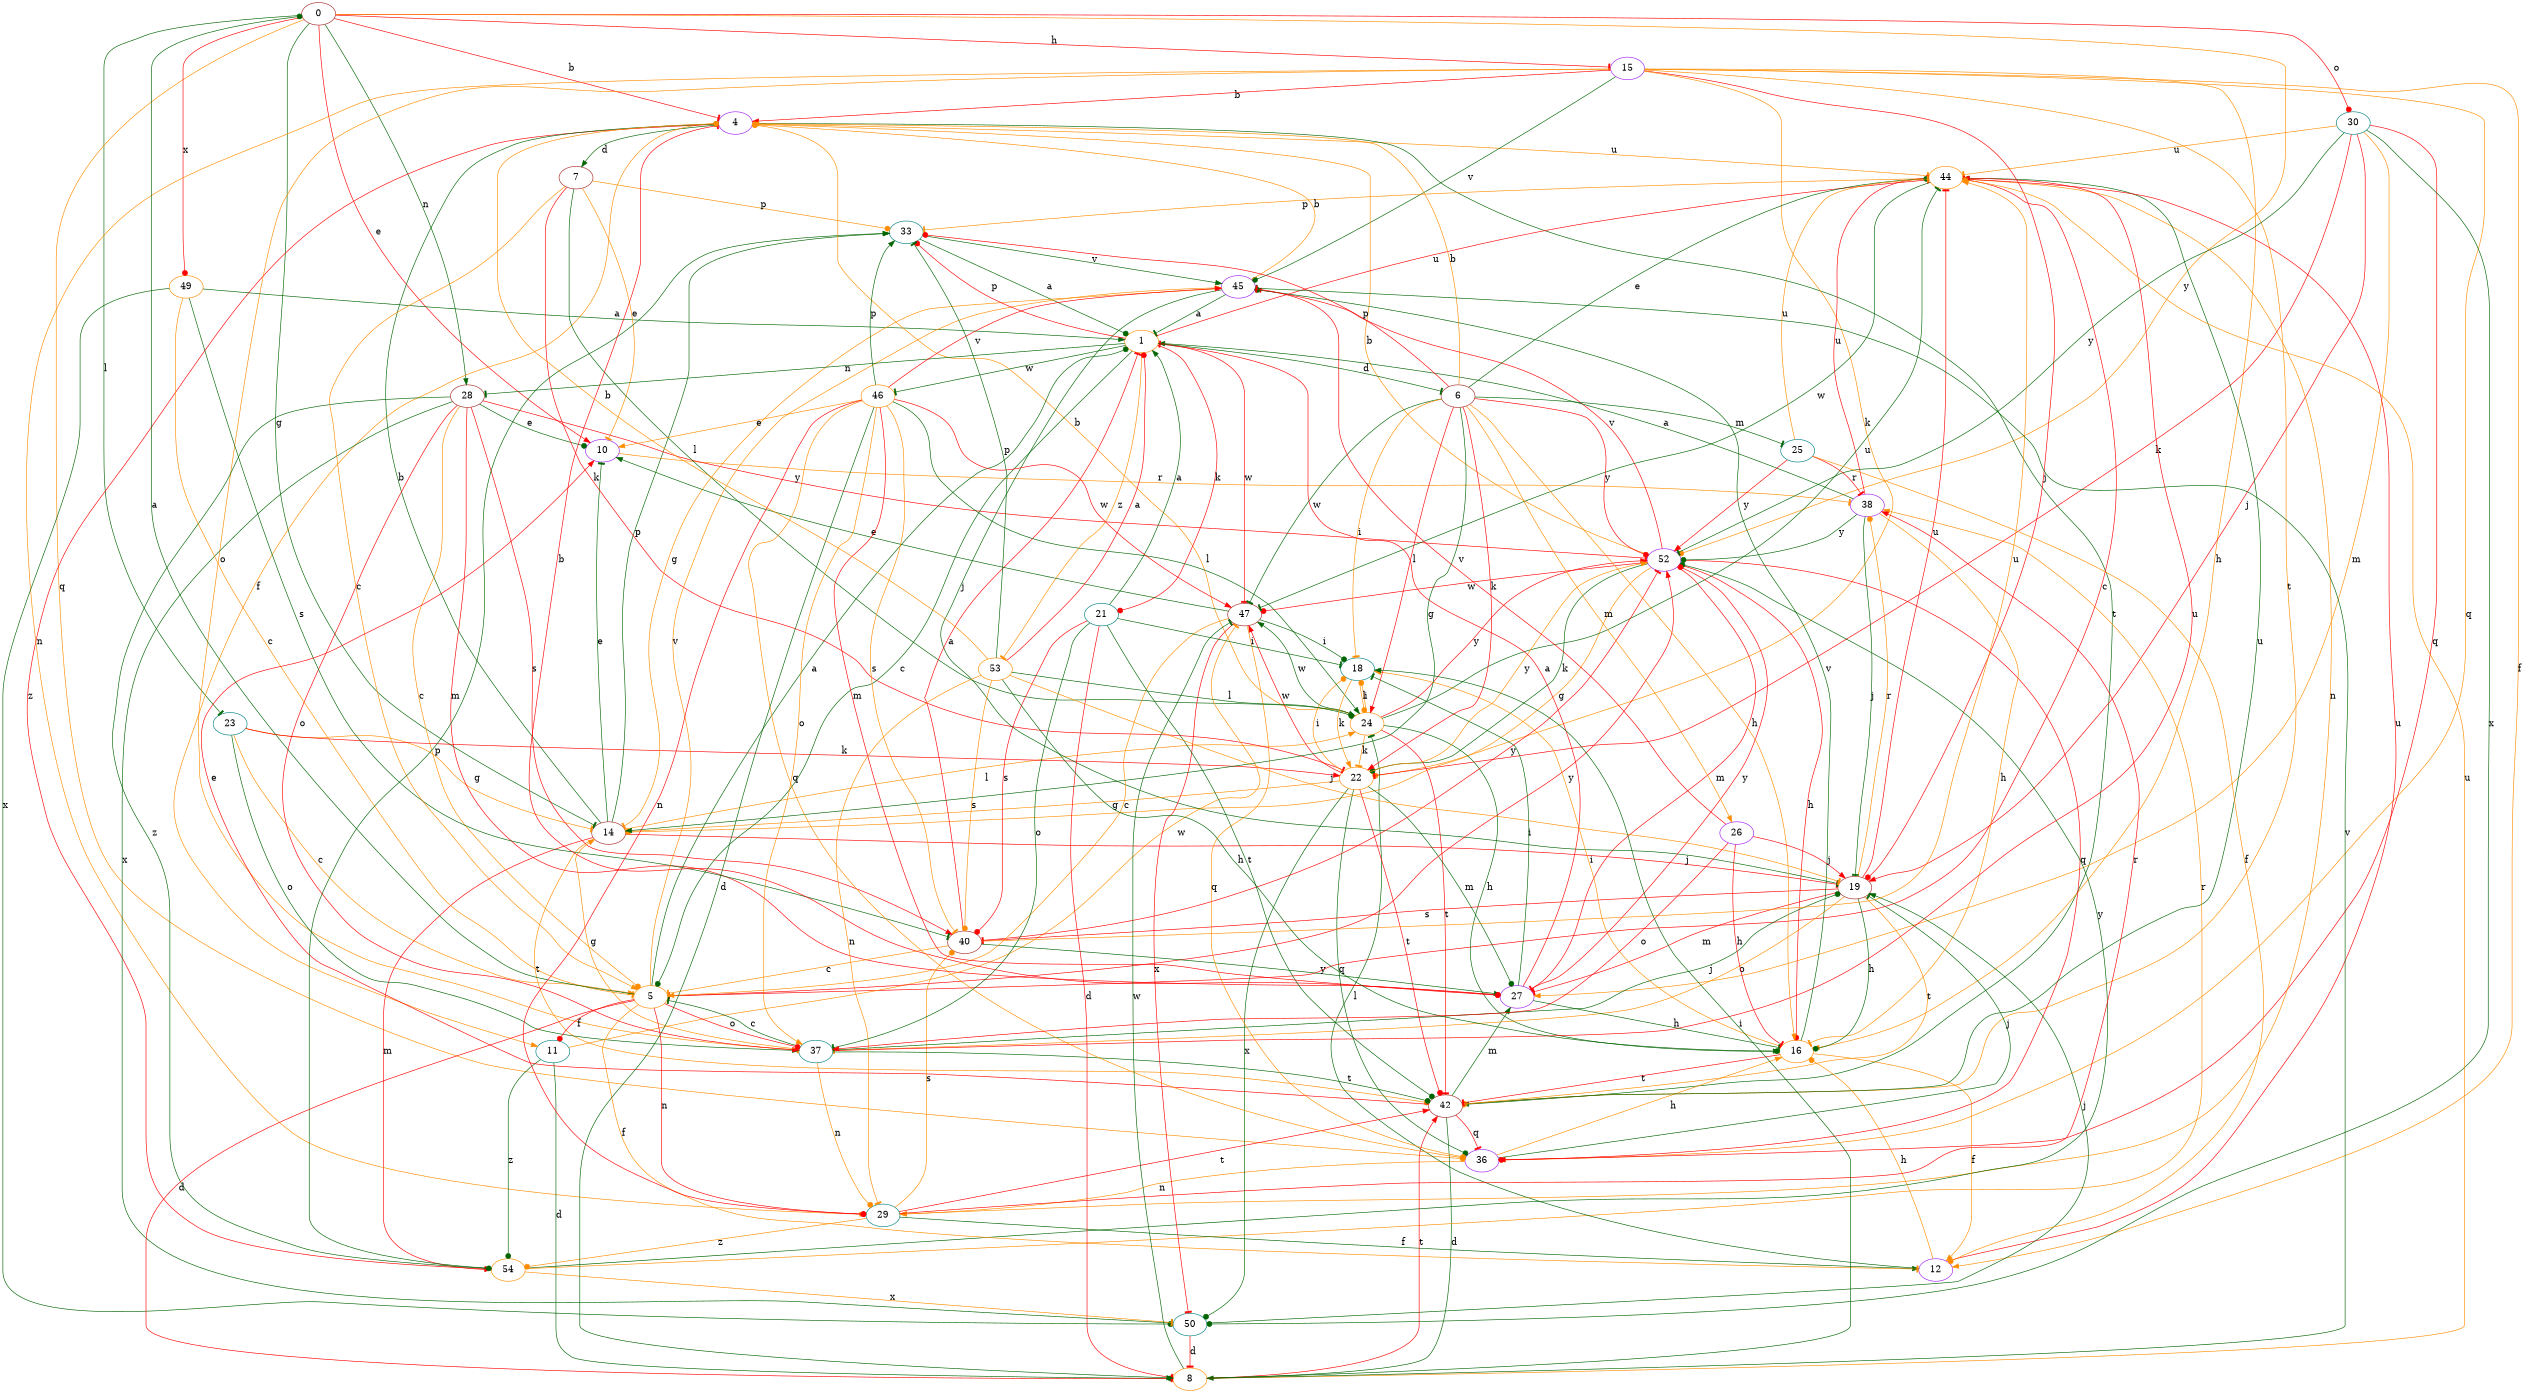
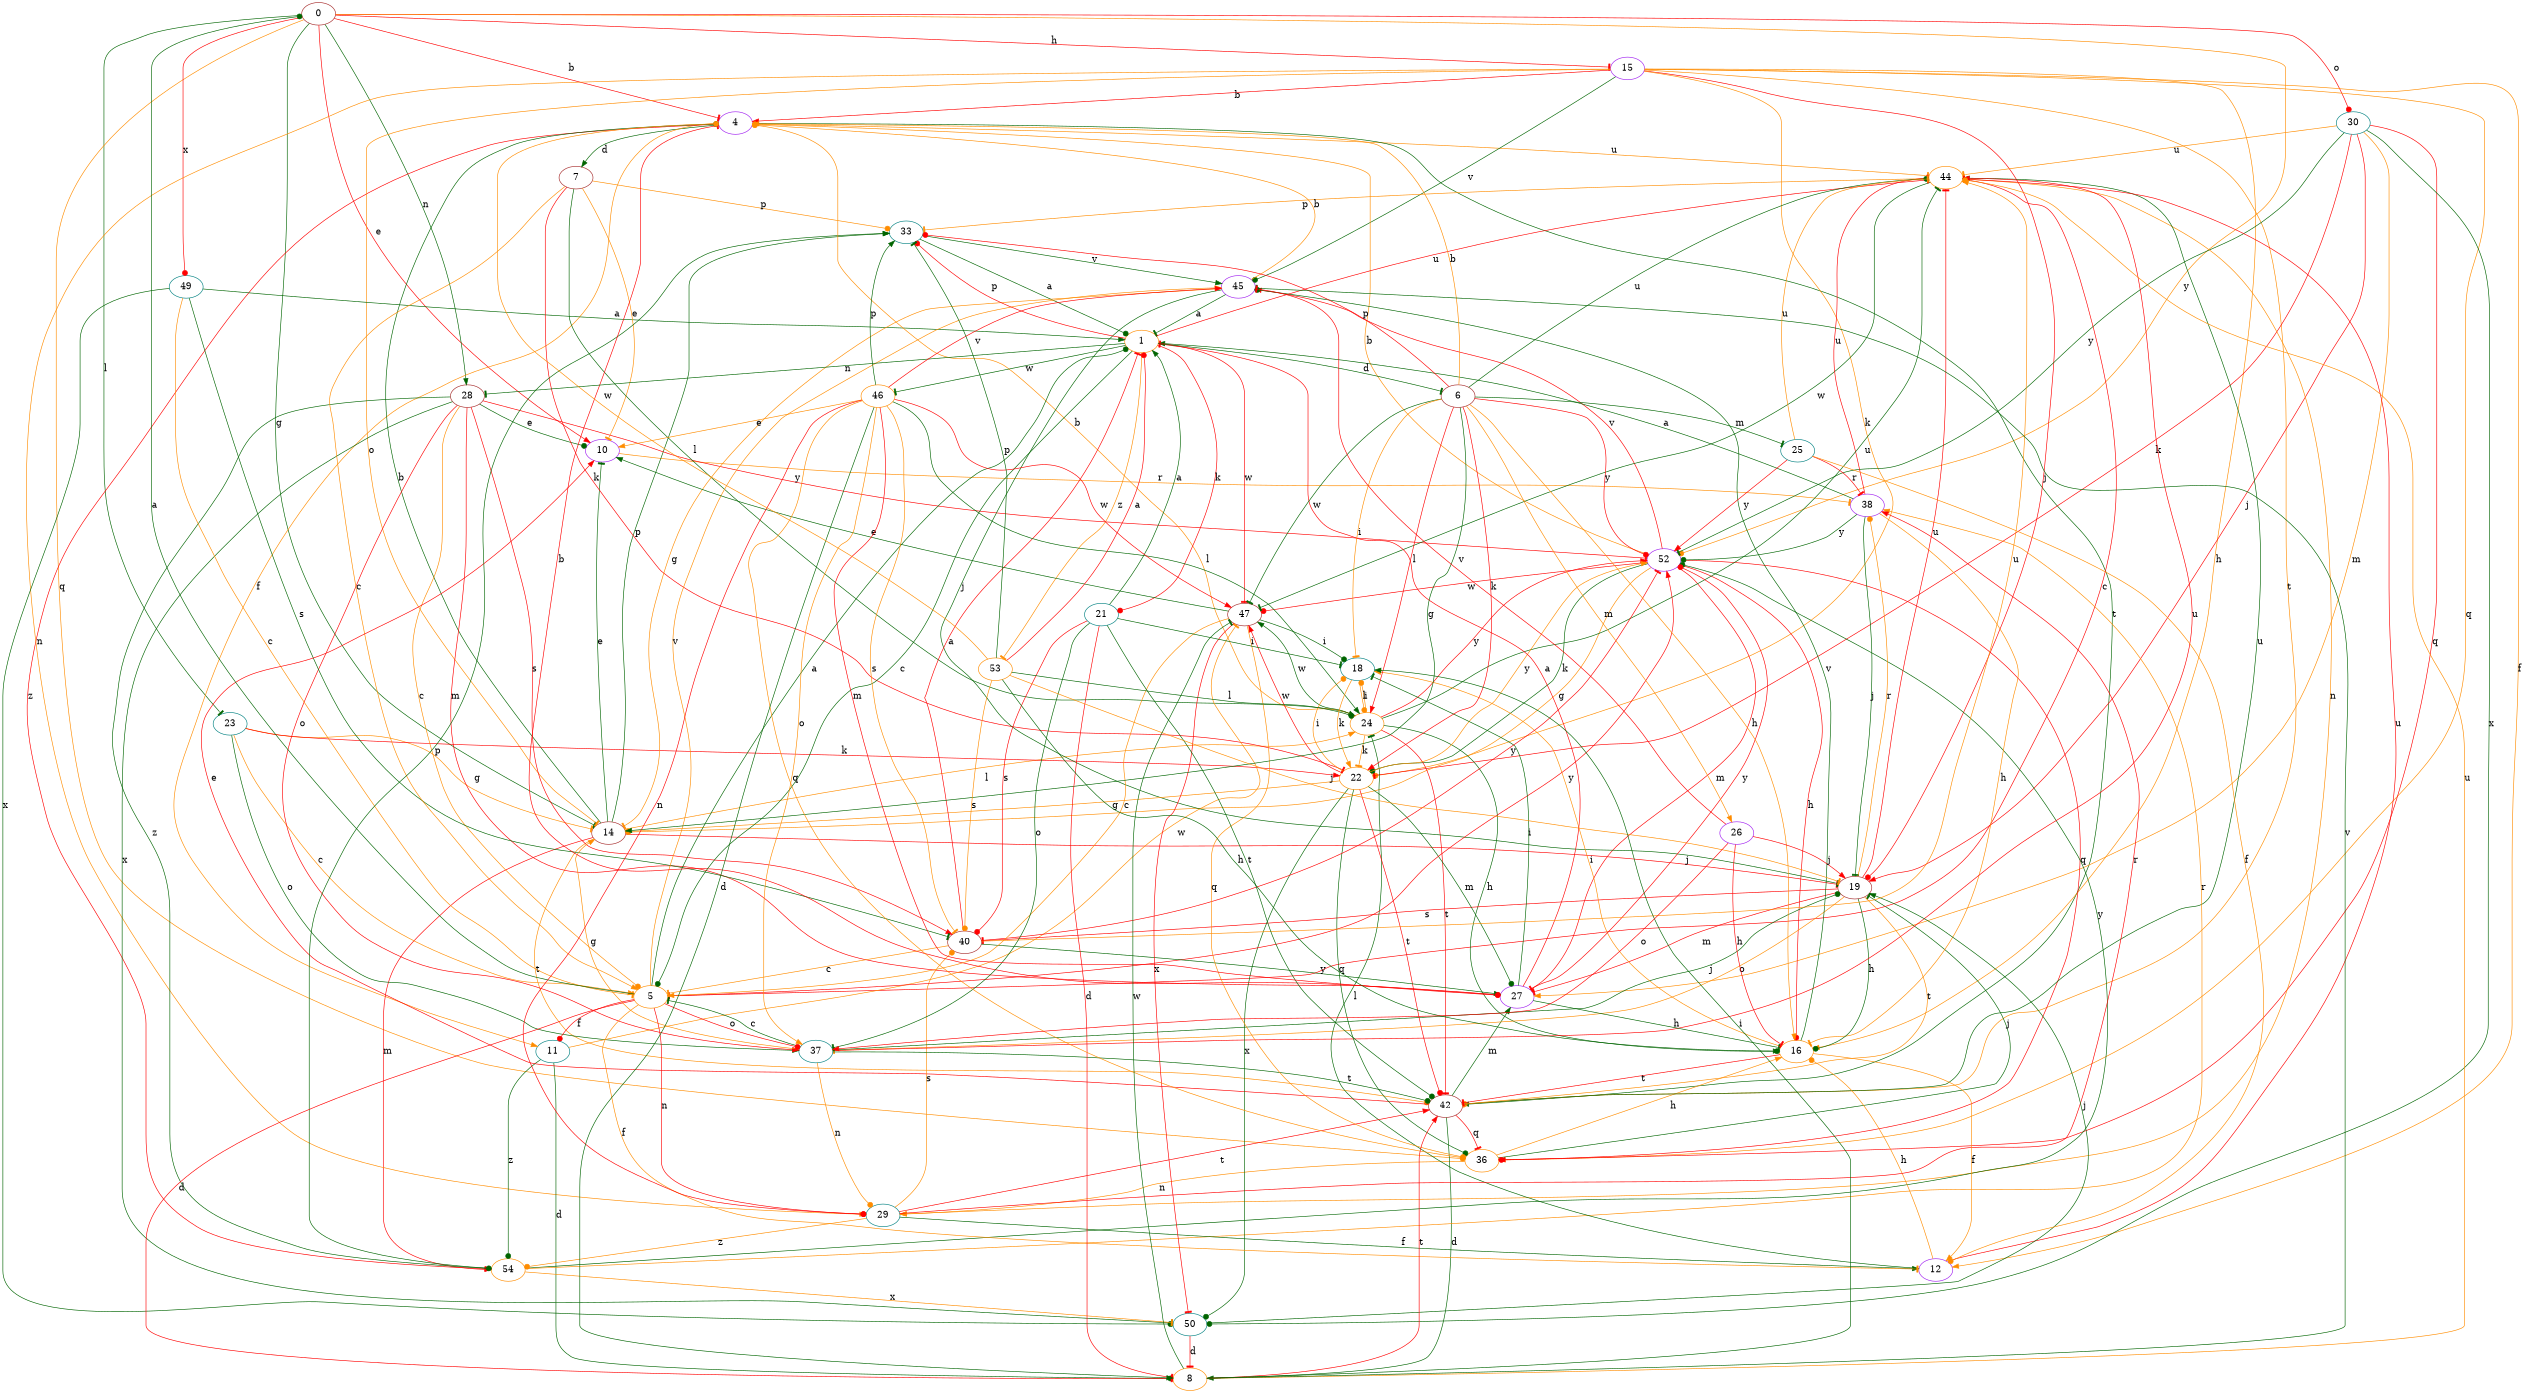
(307, 165) -> (612, 104)
(186, 287) -> (186, 287)
(1638, 287) -> (1638, 287)
(608, 396) -> (608, 396)
(840, 892) -> none
(1482, 1161) -> (1482, 1161)
